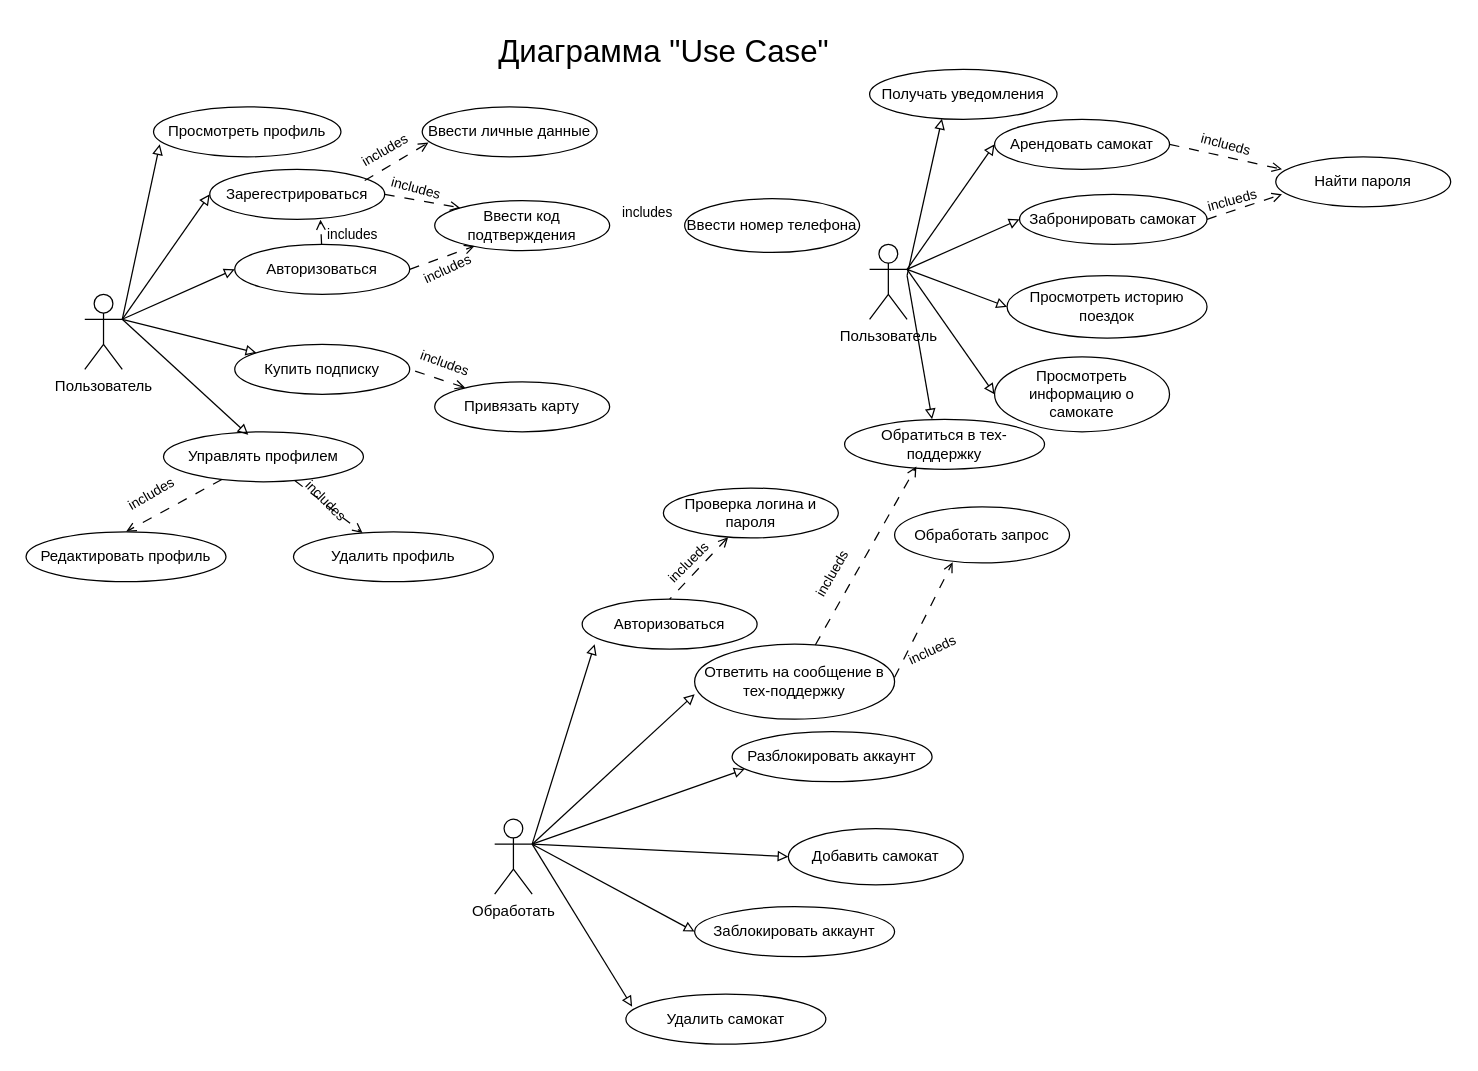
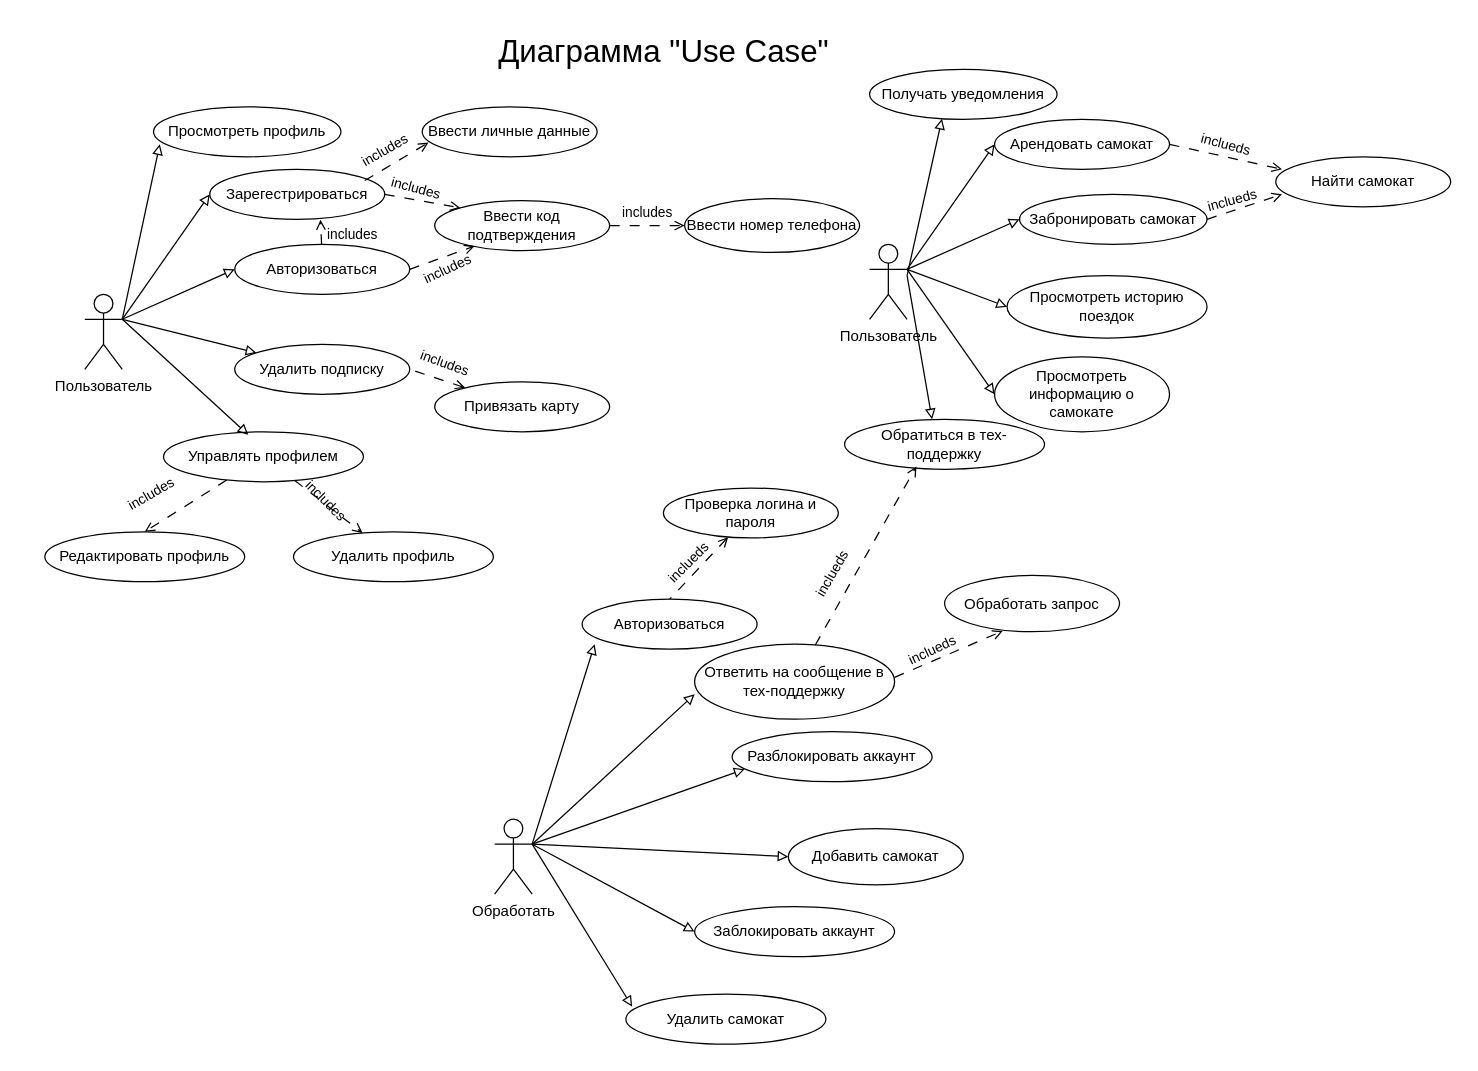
(1363, 182) -> (1363, 182)
none -> (648, 226)
(322, 369) -> (322, 369)
(982, 535) -> (1032, 604)
(126, 557) -> (144, 557)
